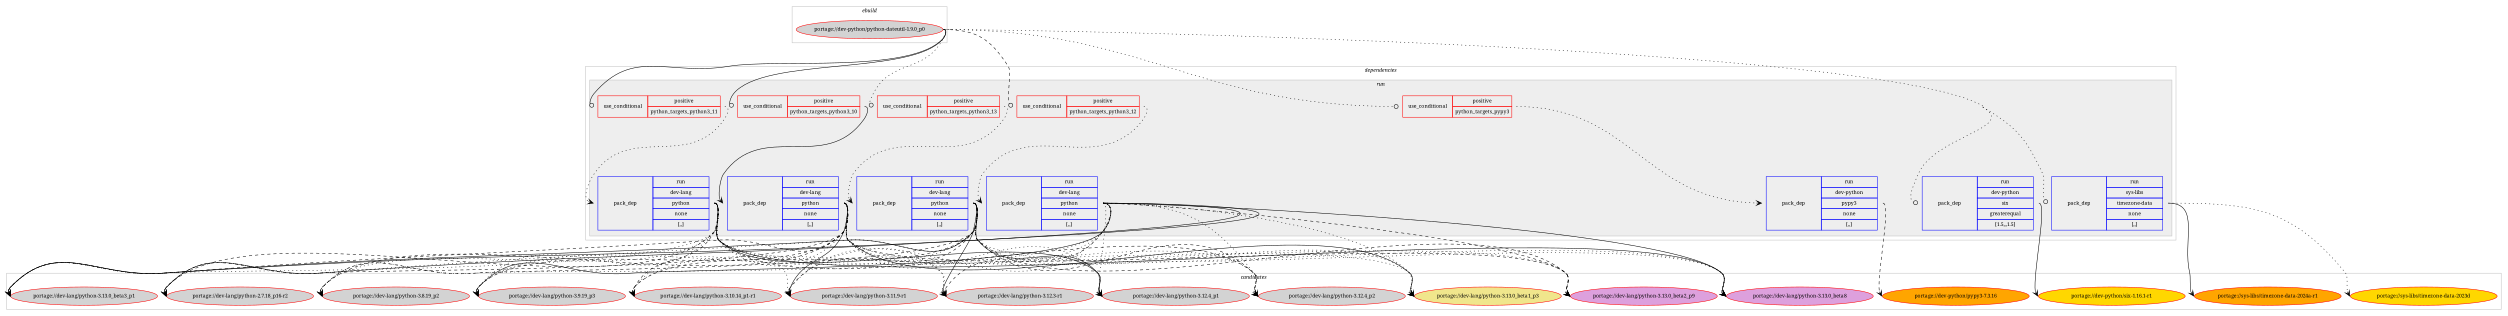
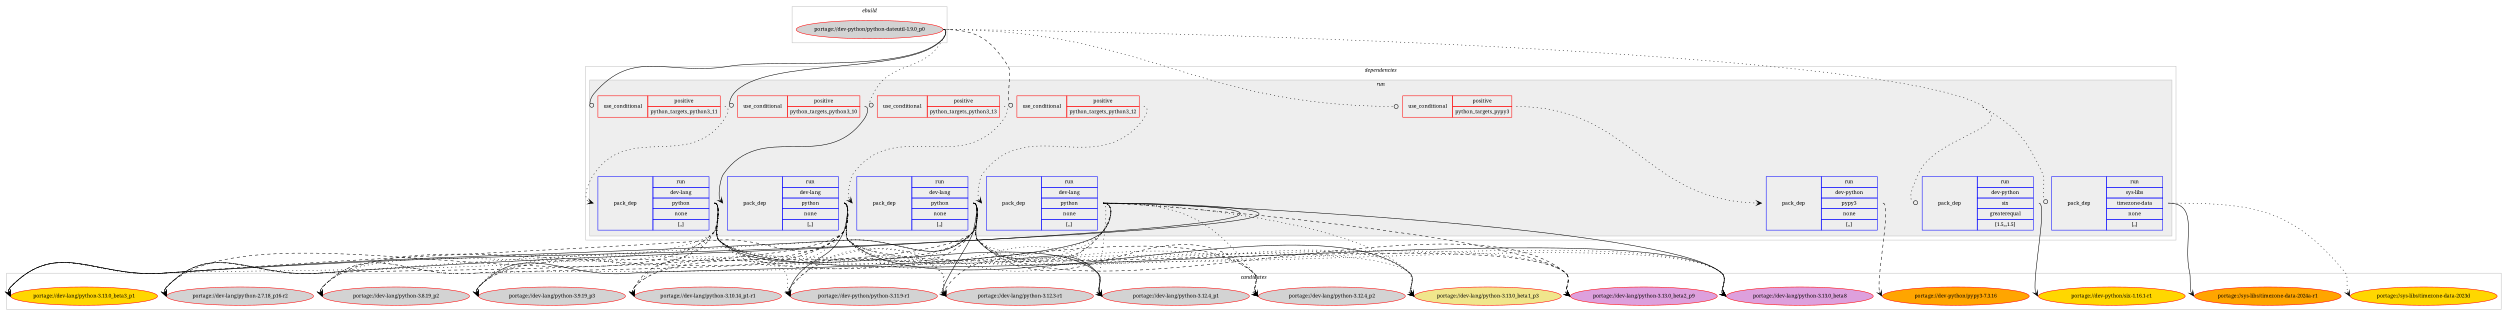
(84, 296) -> (84, 296)
(864, 296) -> (864, 296)
